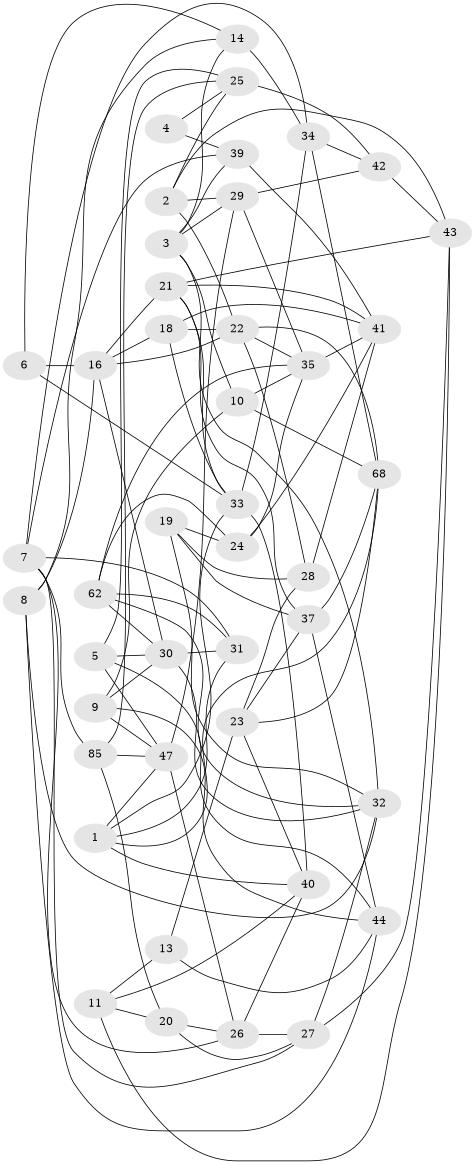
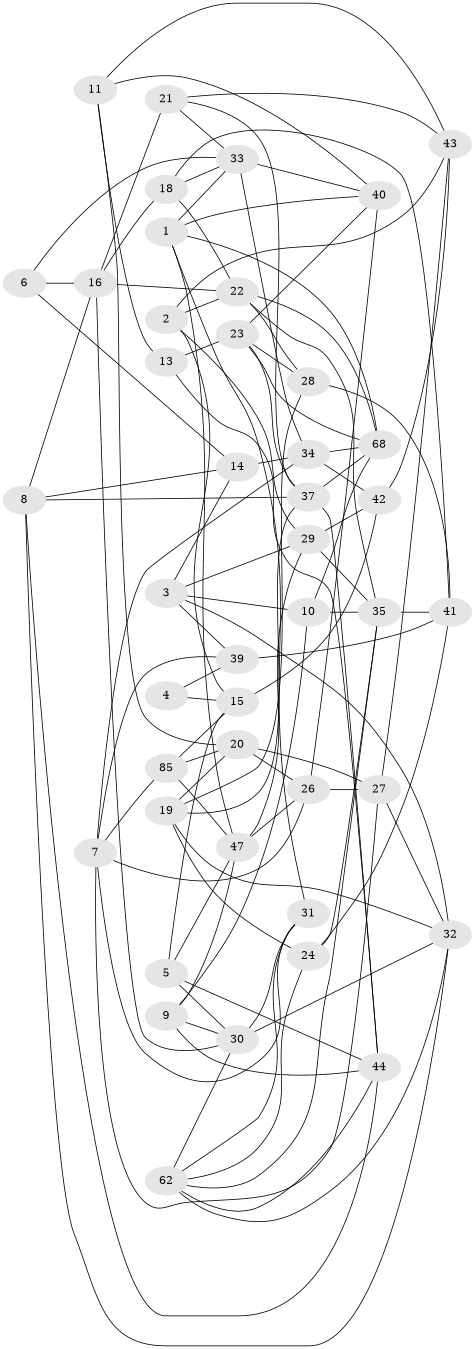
(237, 82) -> (237, 702)
(270, 288) -> none
none -> (166, 499)
none -> (204, 776)
none -> (271, 1200)
